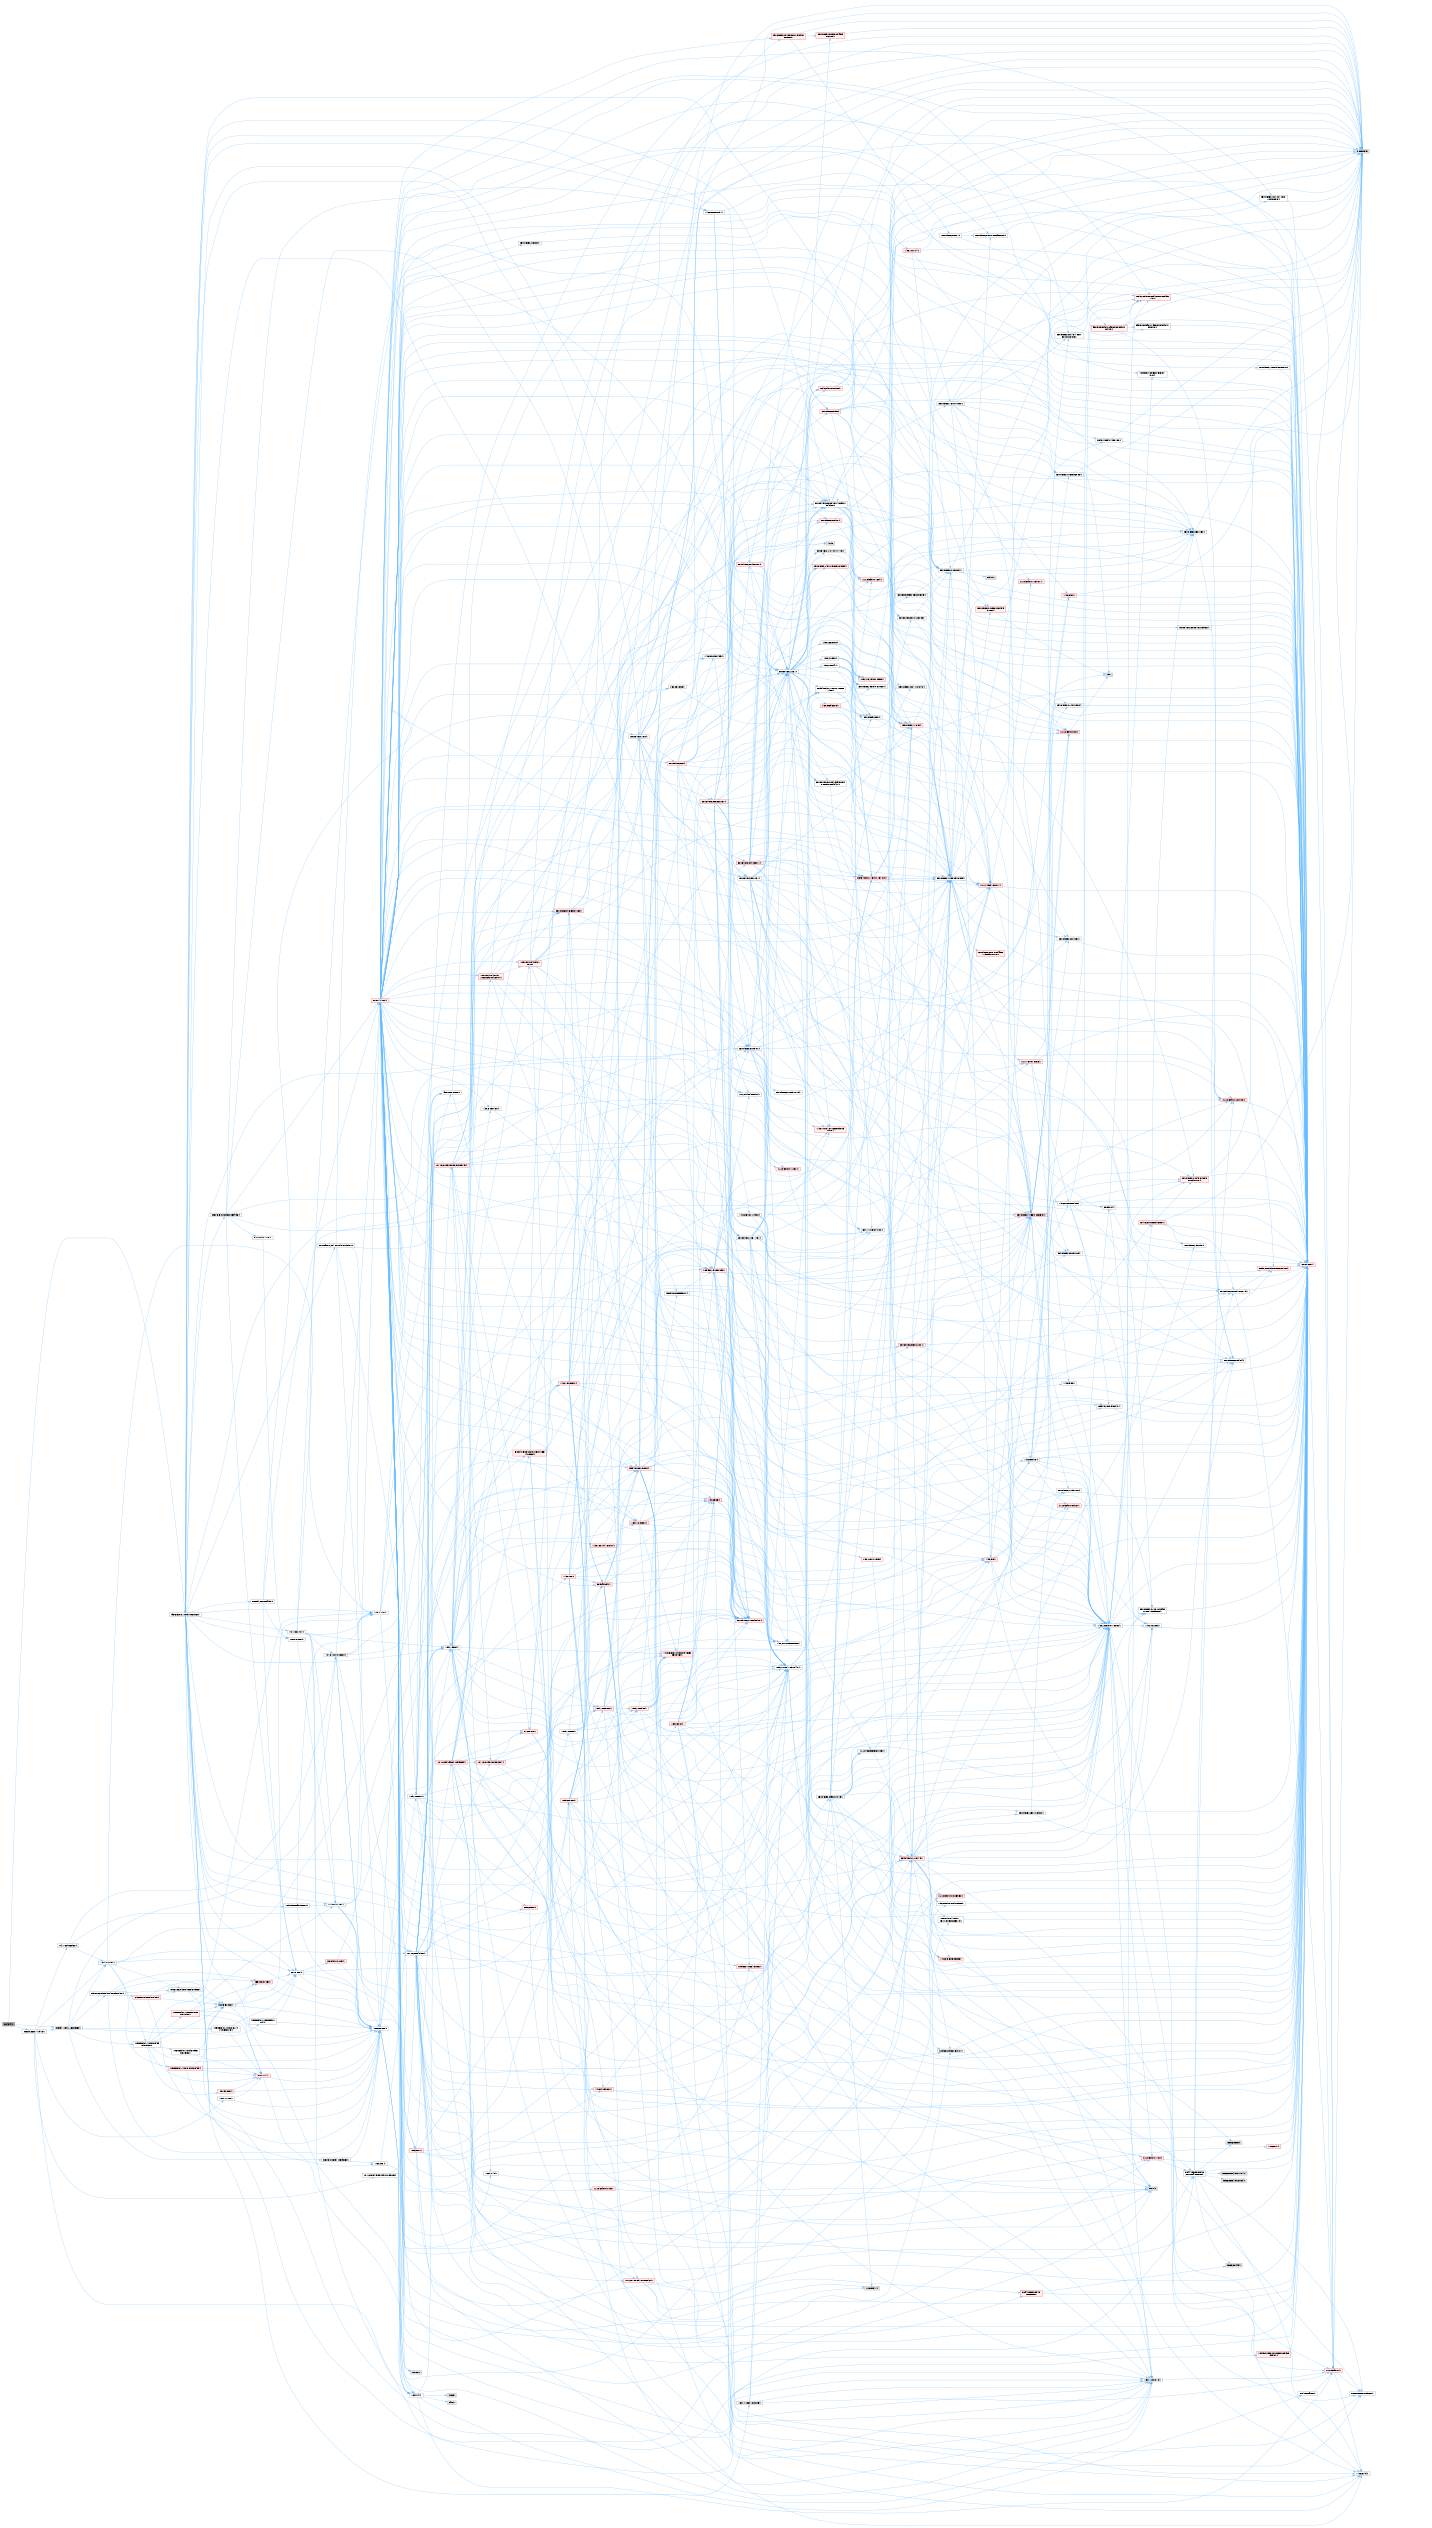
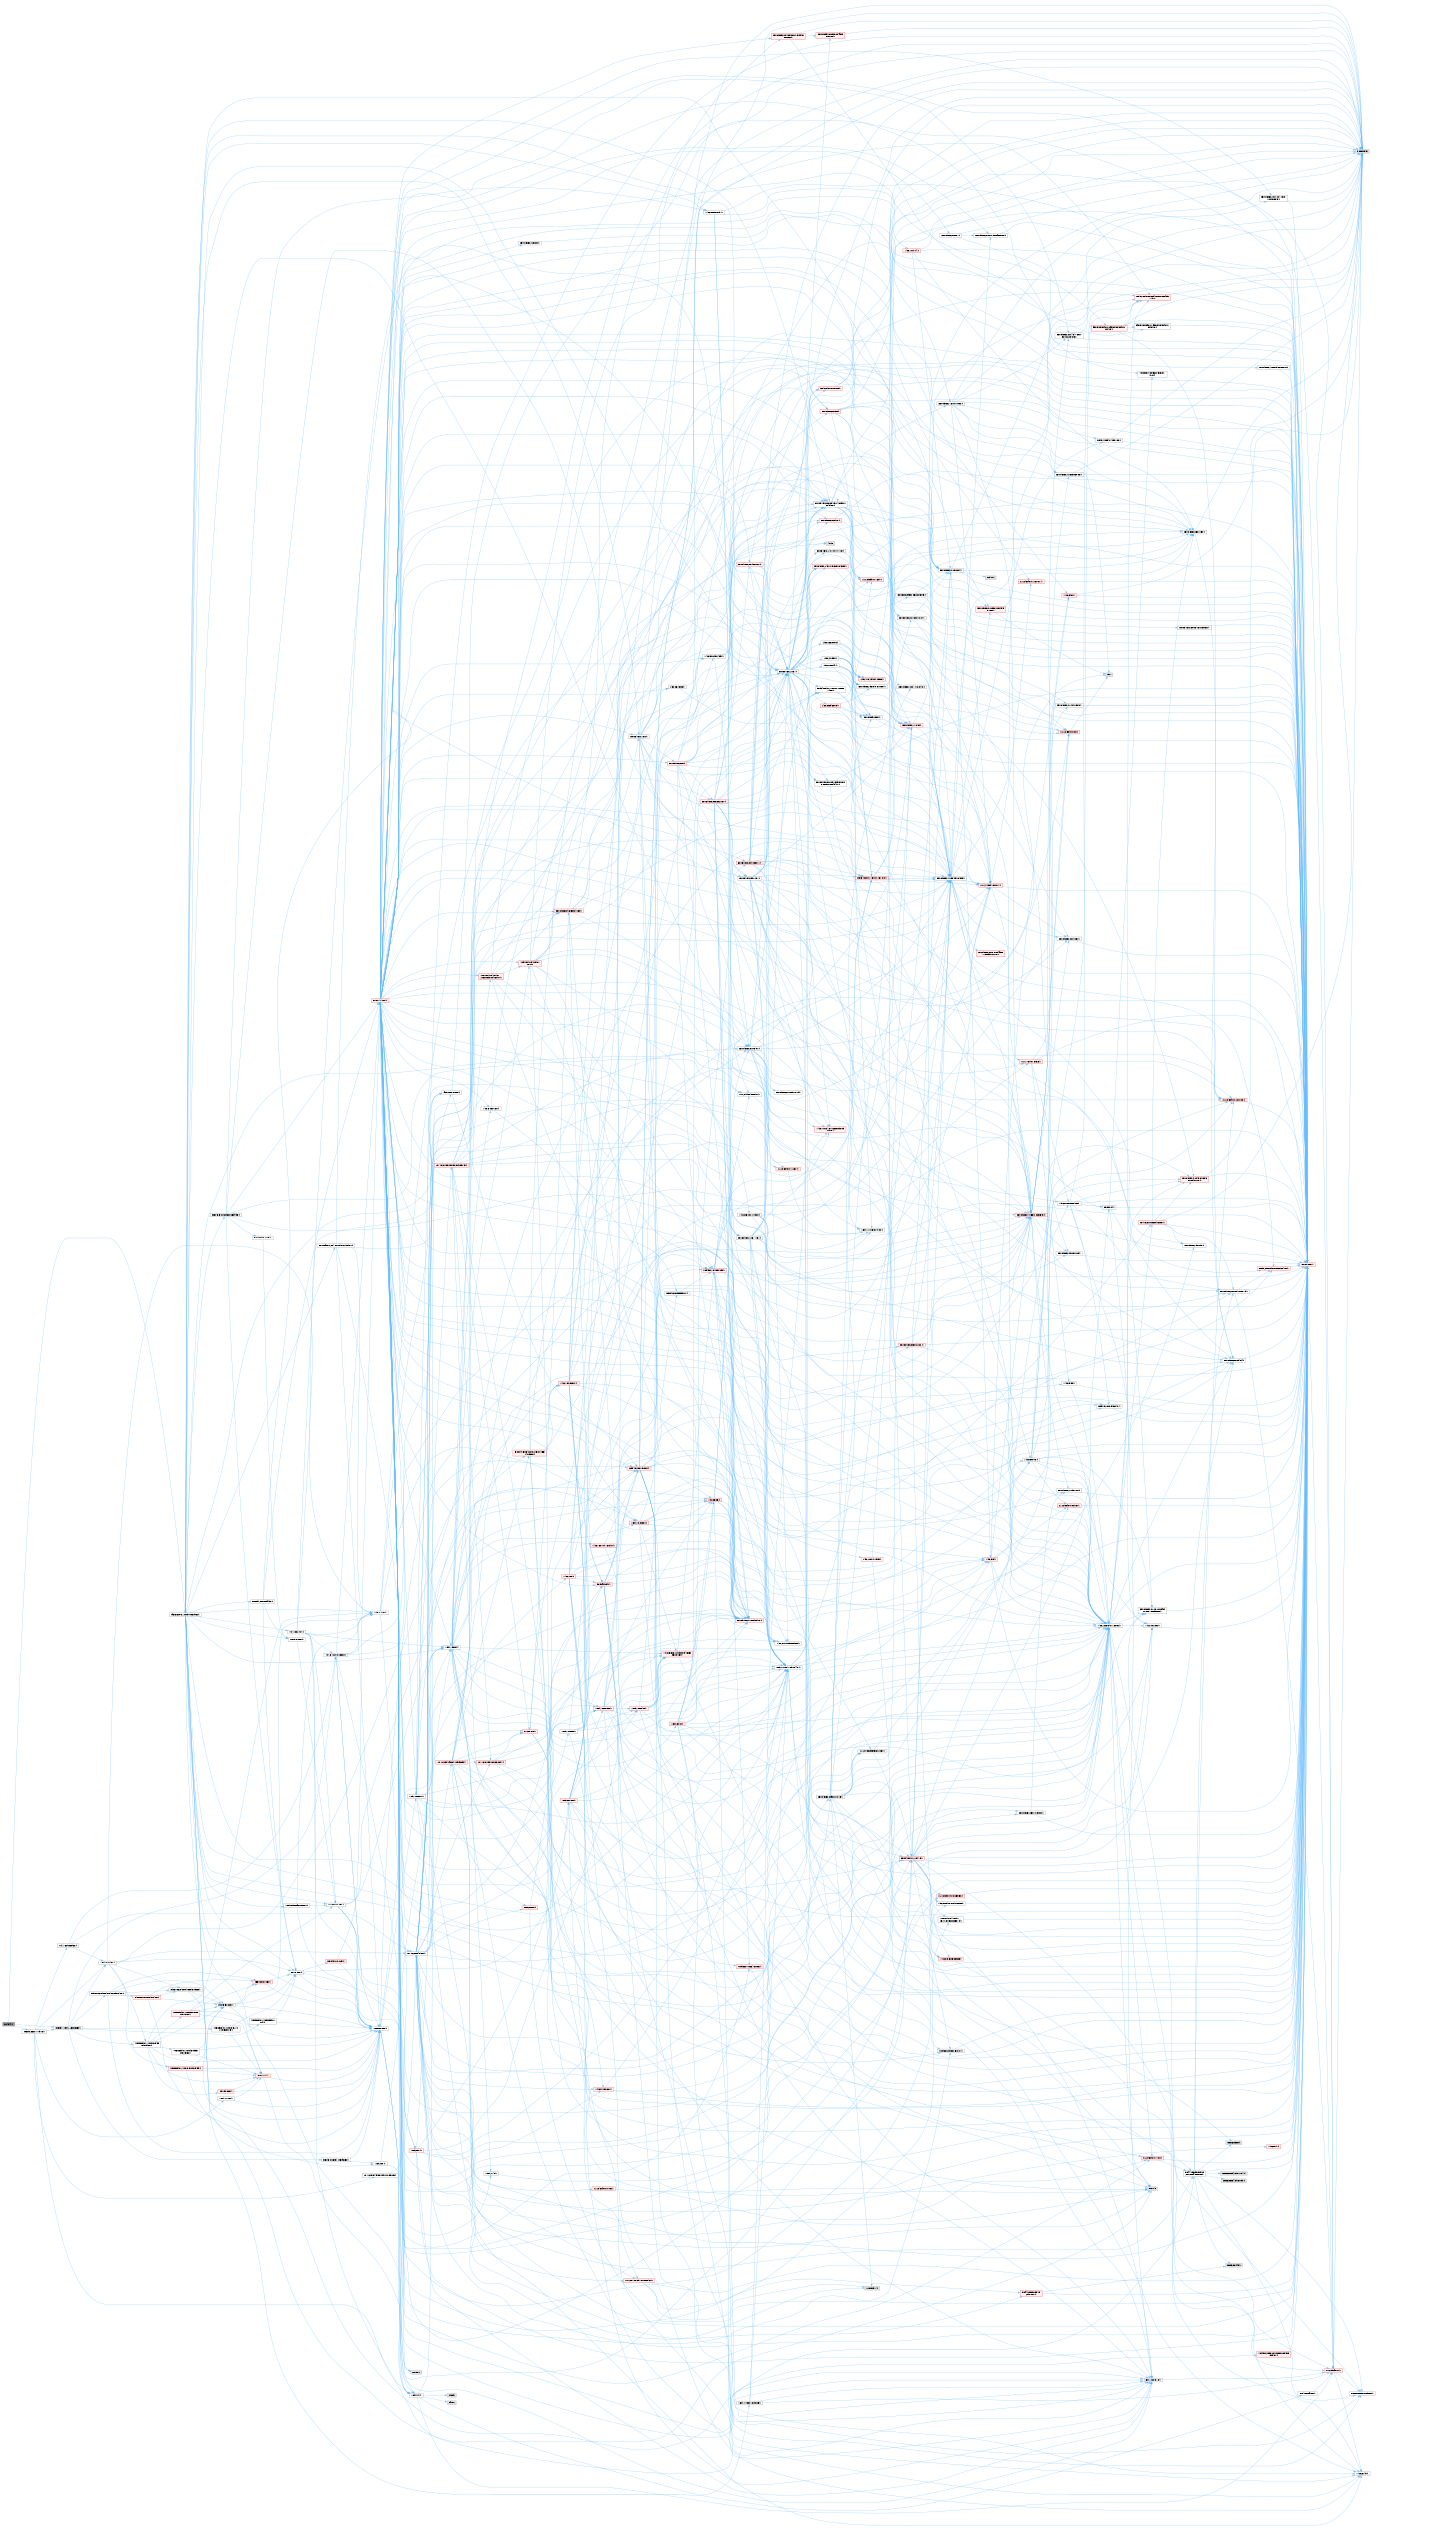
(912, 618) -> (912, 618)
(1031, 2293) -> (1031, 2293)
